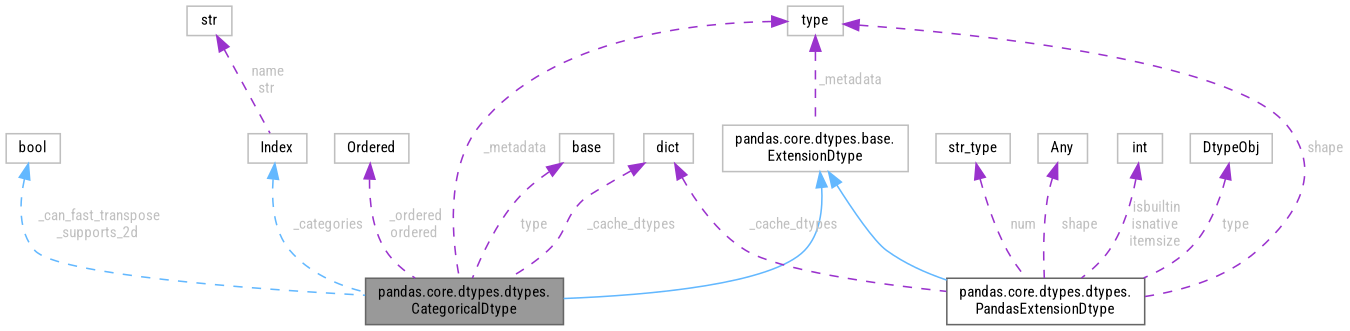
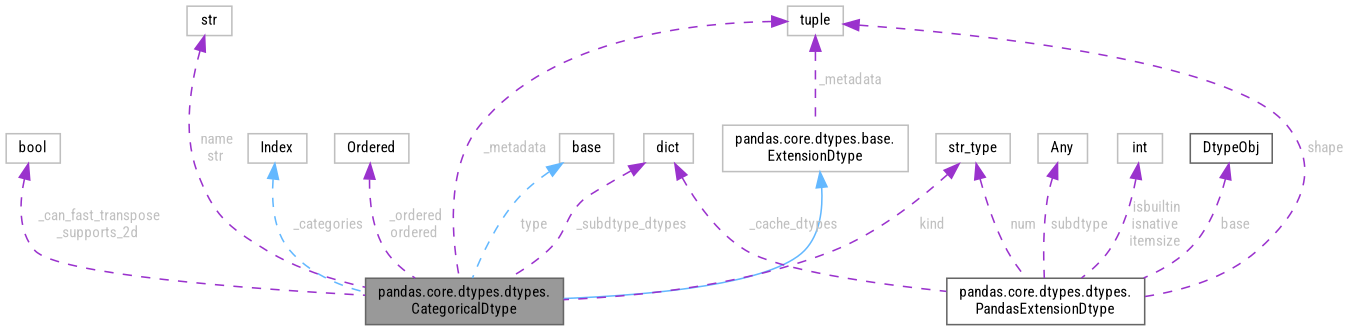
(815, 21) -> (815, 21)
(247, 91) -> (218, 212)
(1231, 148) -> (1231, 148)
(502, 219) -> (502, 219)
(630, 225) -> (630, 225)
(1078, 225) -> (1078, 225)
(1234, 225) -> (1234, 225)
(881, 245) -> none
none -> (808, 260)
(161, 279) -> (161, 279)
